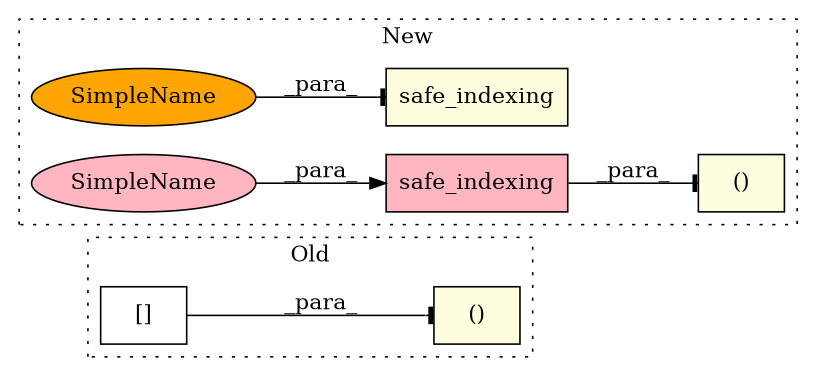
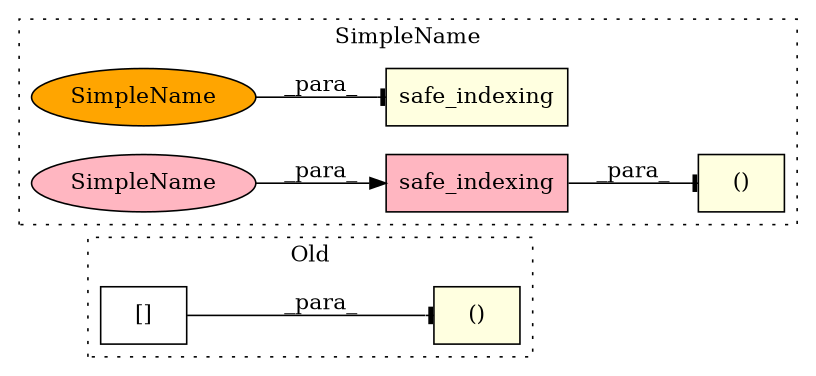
(408, 37) -> (408, 37)
